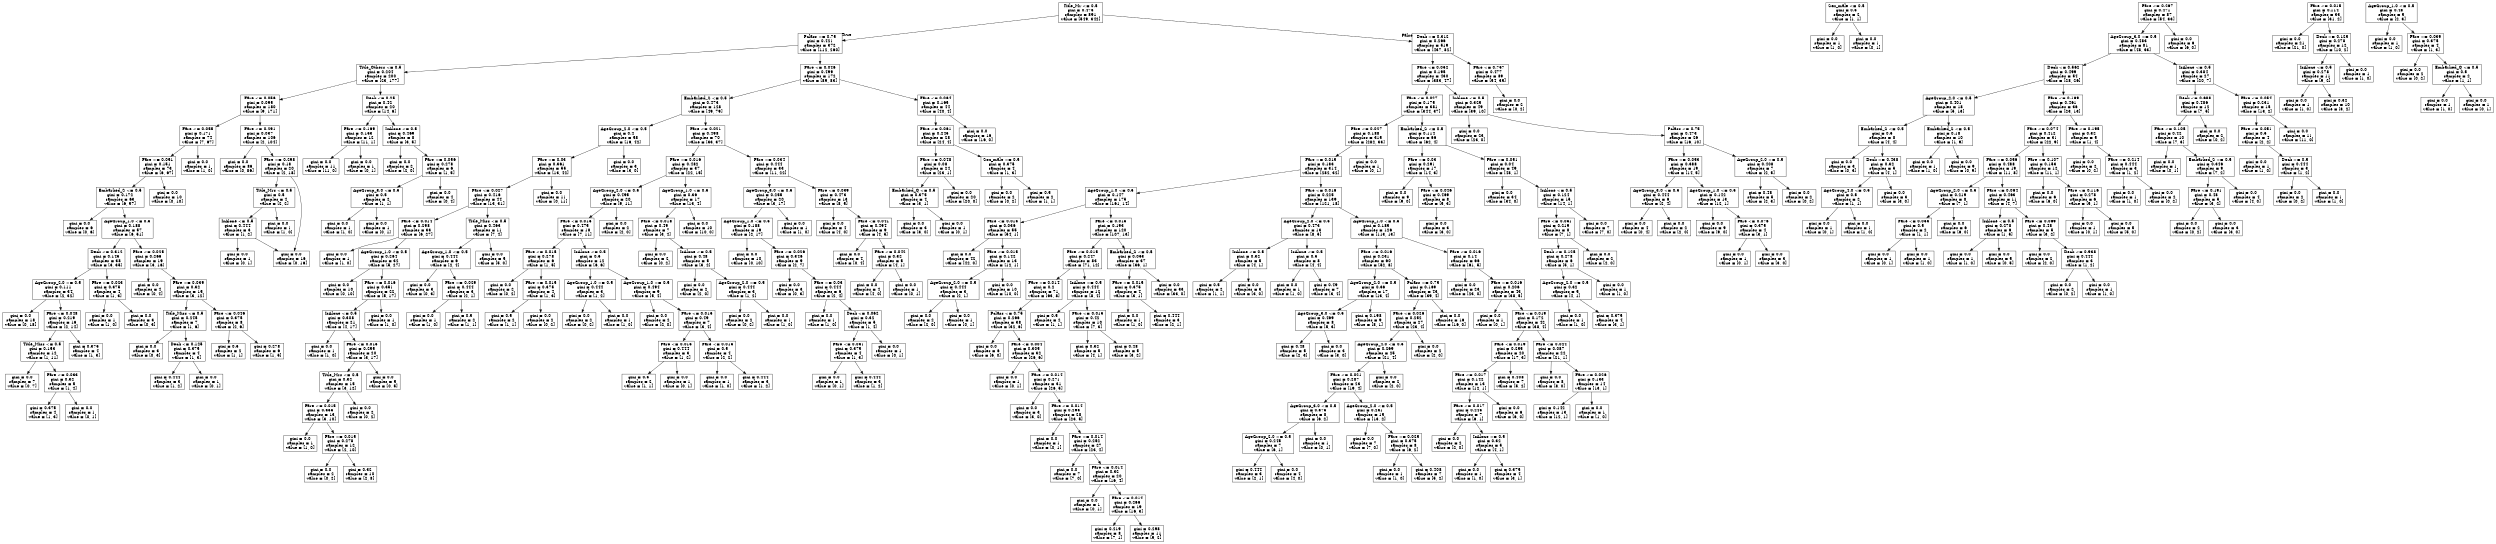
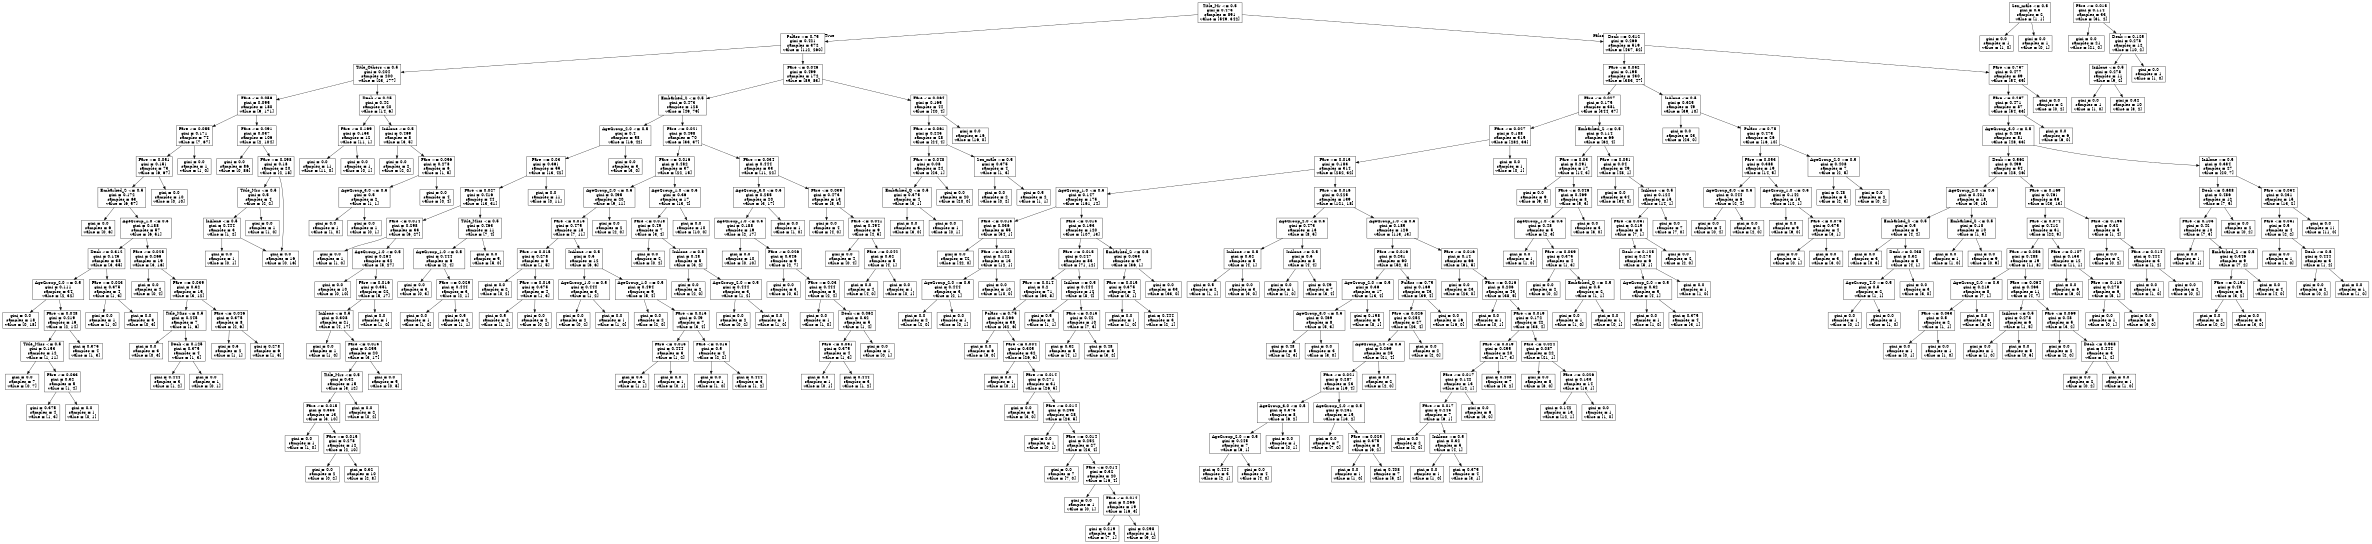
none -> (2008, 88)
none -> (1558, 212)
